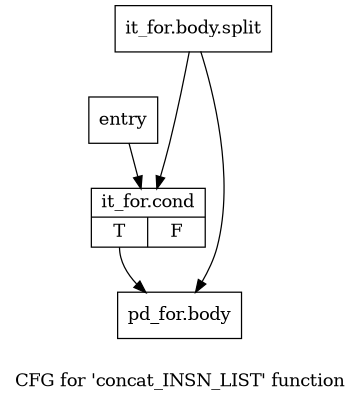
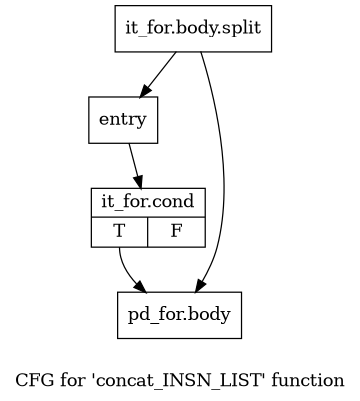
(176, 114) -> (162, 70)
